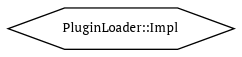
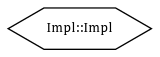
(121, 29) -> (80, 29)
